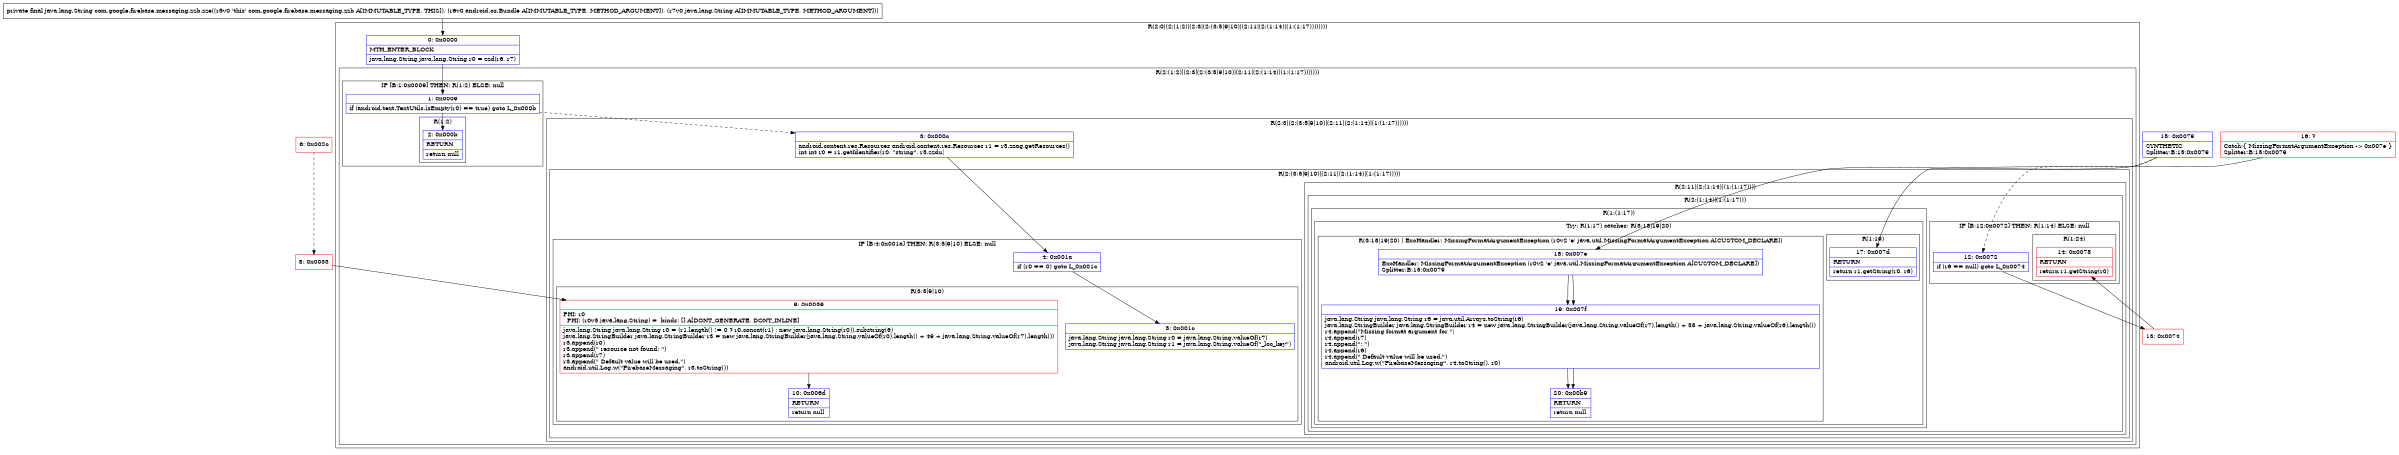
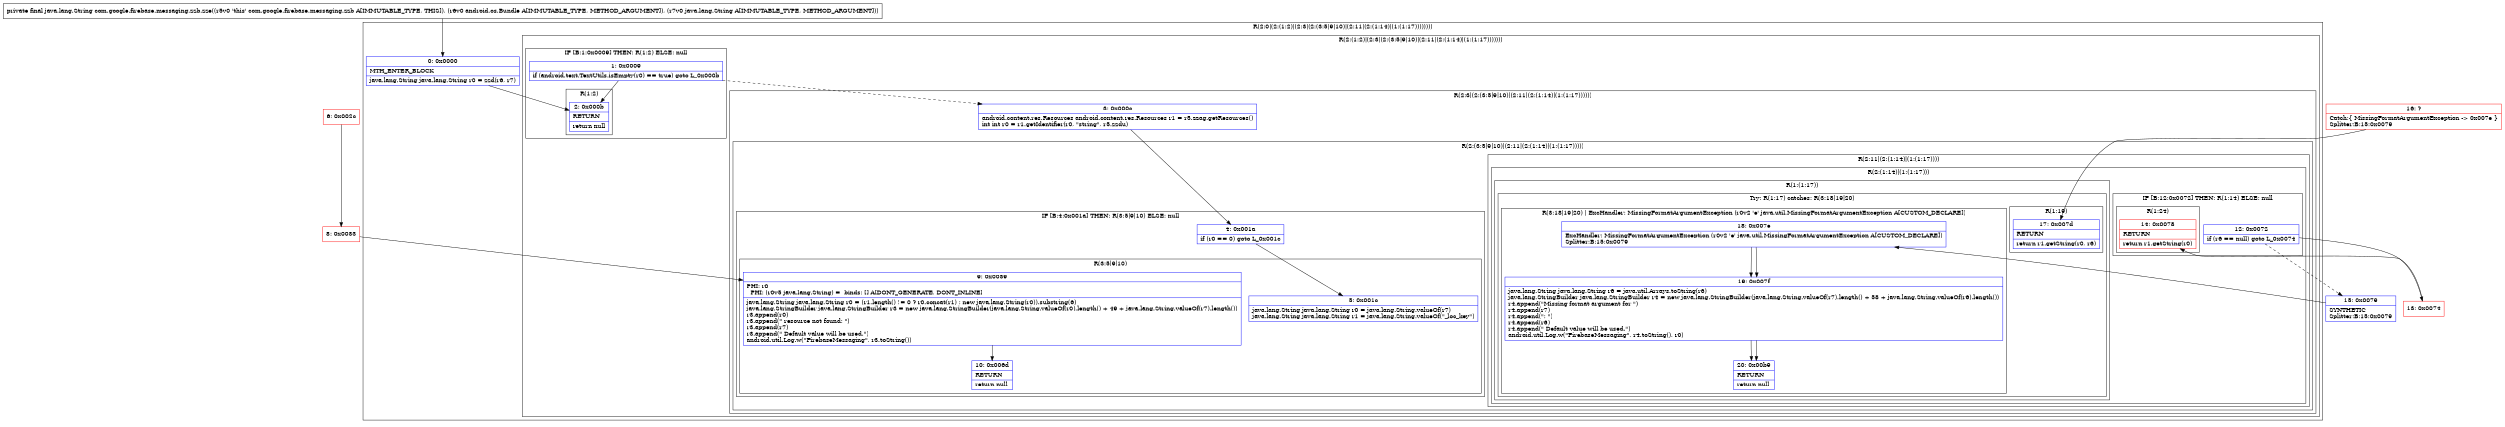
(443, 77) -> (529, 98)
(2027, 173) -> (2302, 269)
(314, 201) -> (341, 174)
(809, 337) -> (992, 309)
